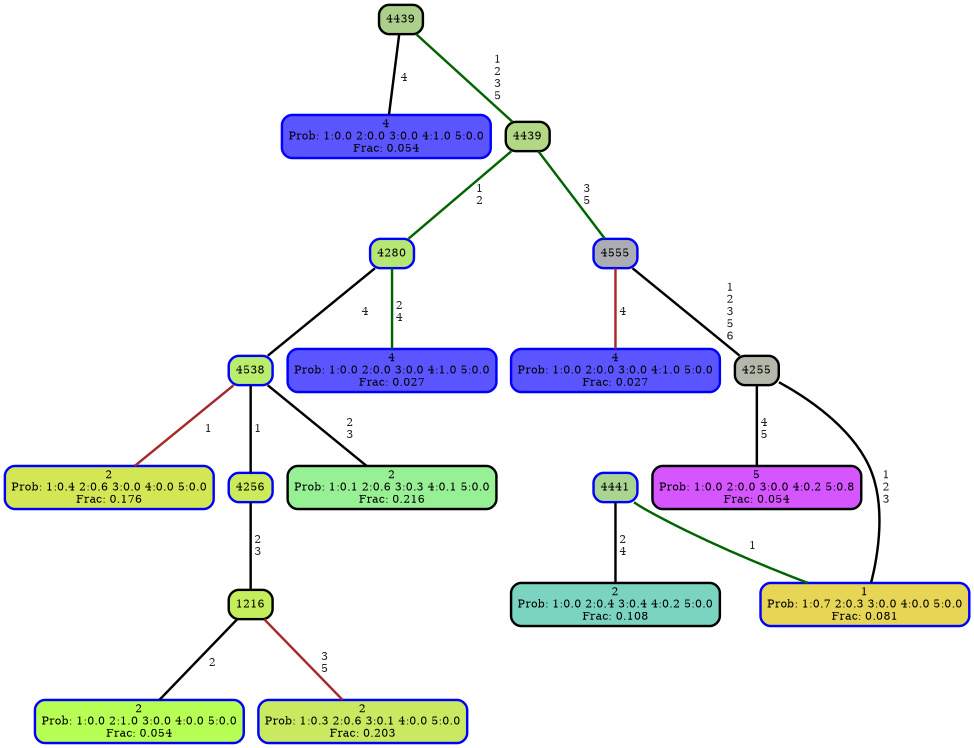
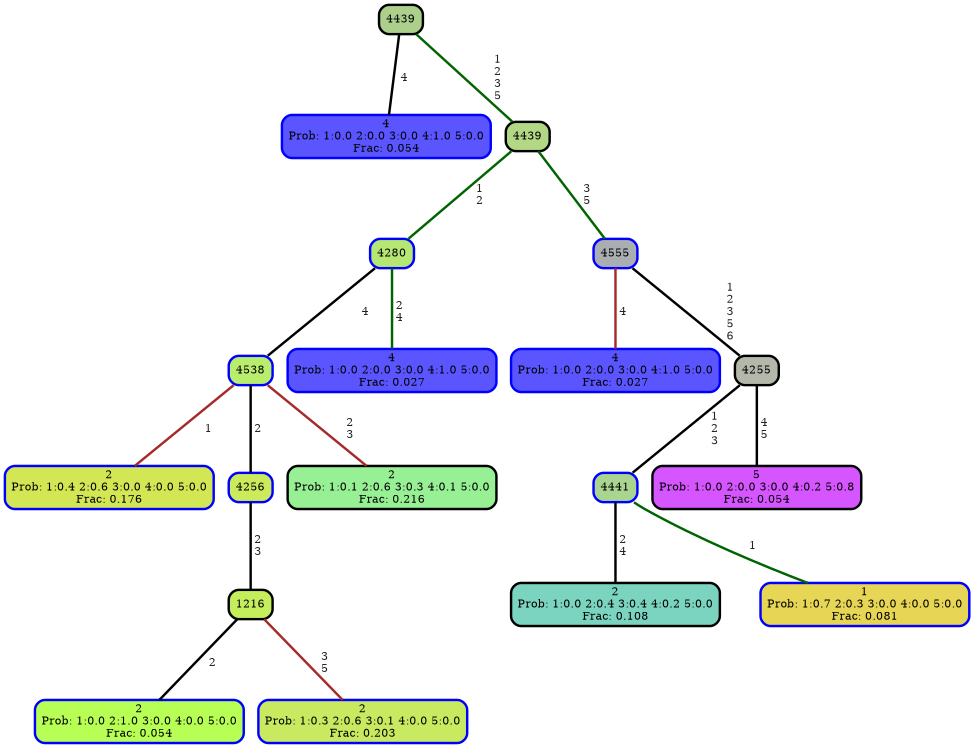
(317, 426) -> (317, 426)
(256, 429) -> (256, 429)
(868, 463) -> (686, 429)
